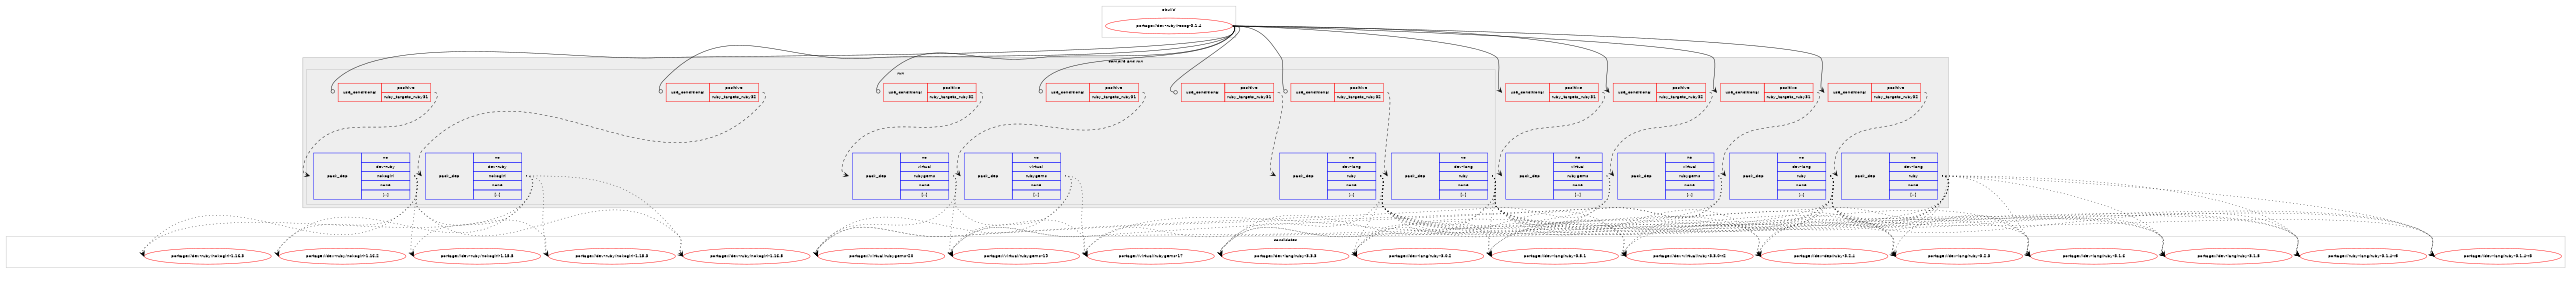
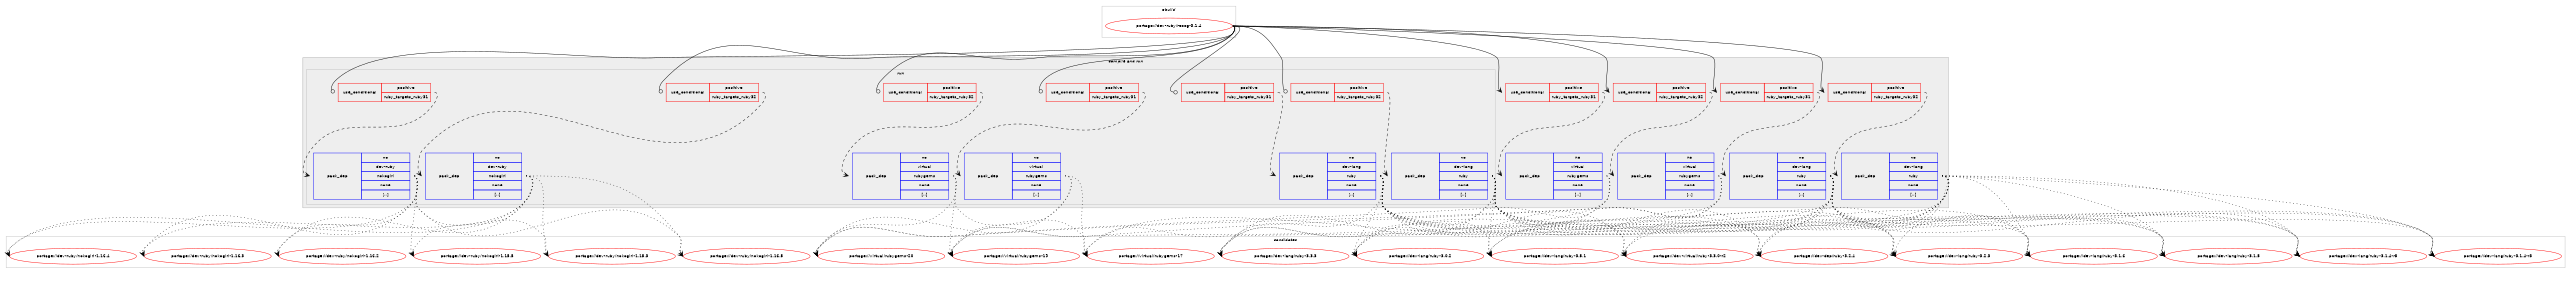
none -> (73, 256)
(2363, 256) -> (2363, 256)
